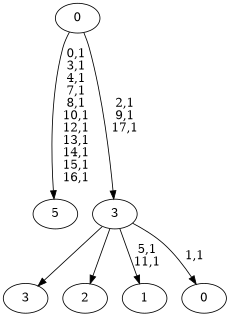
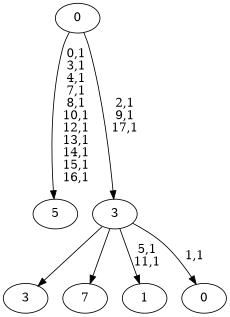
(85, 298) -> (85, 298)
